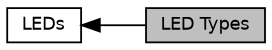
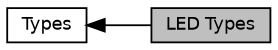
(44, 25) -> (47, 25)
